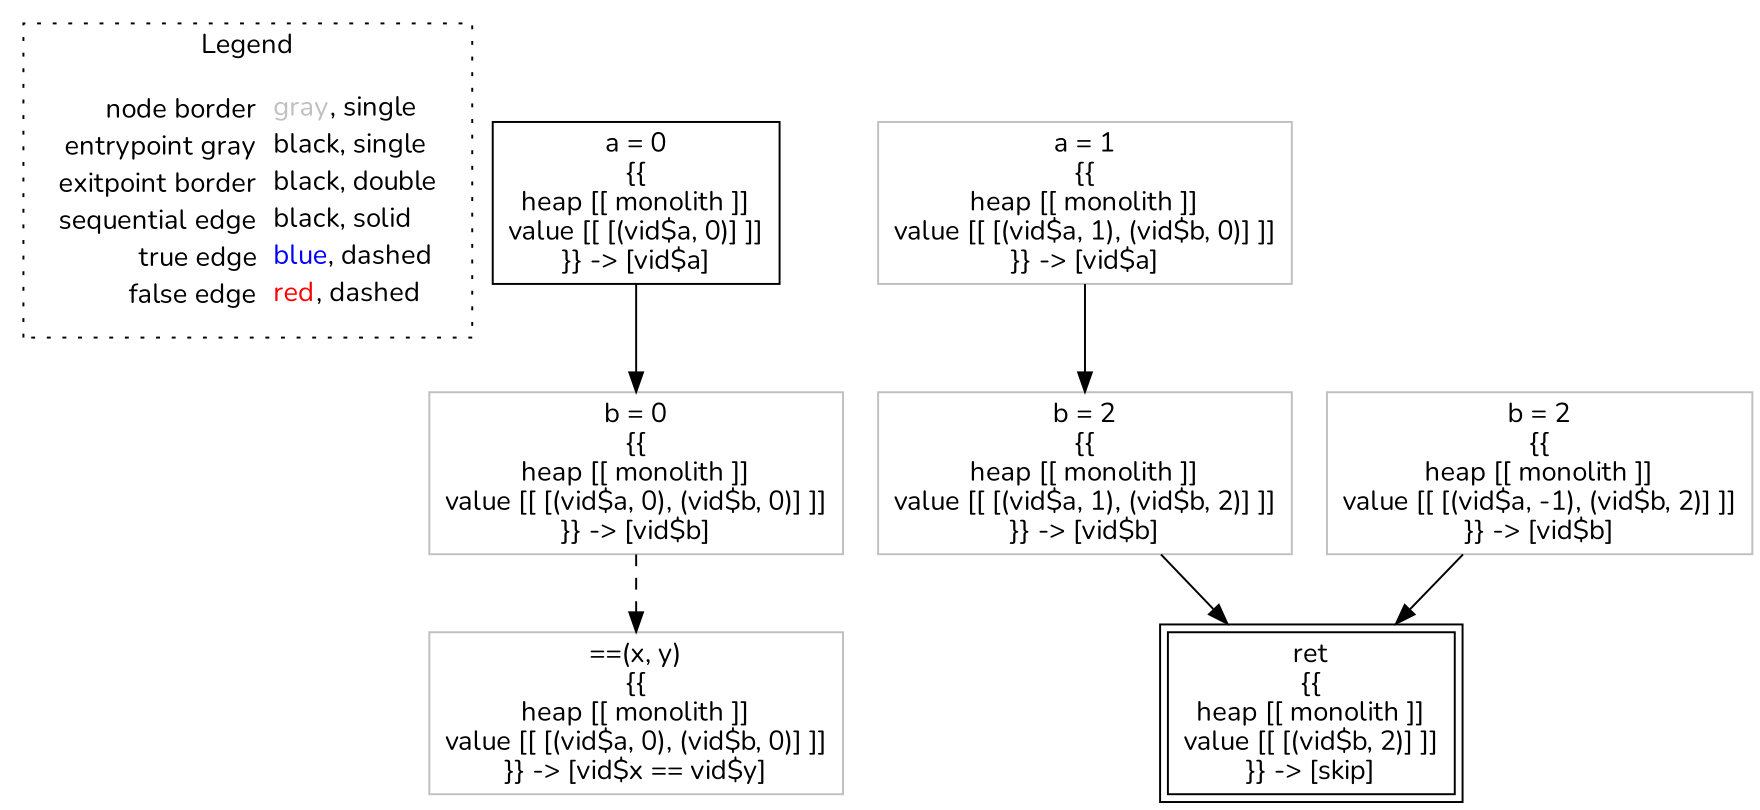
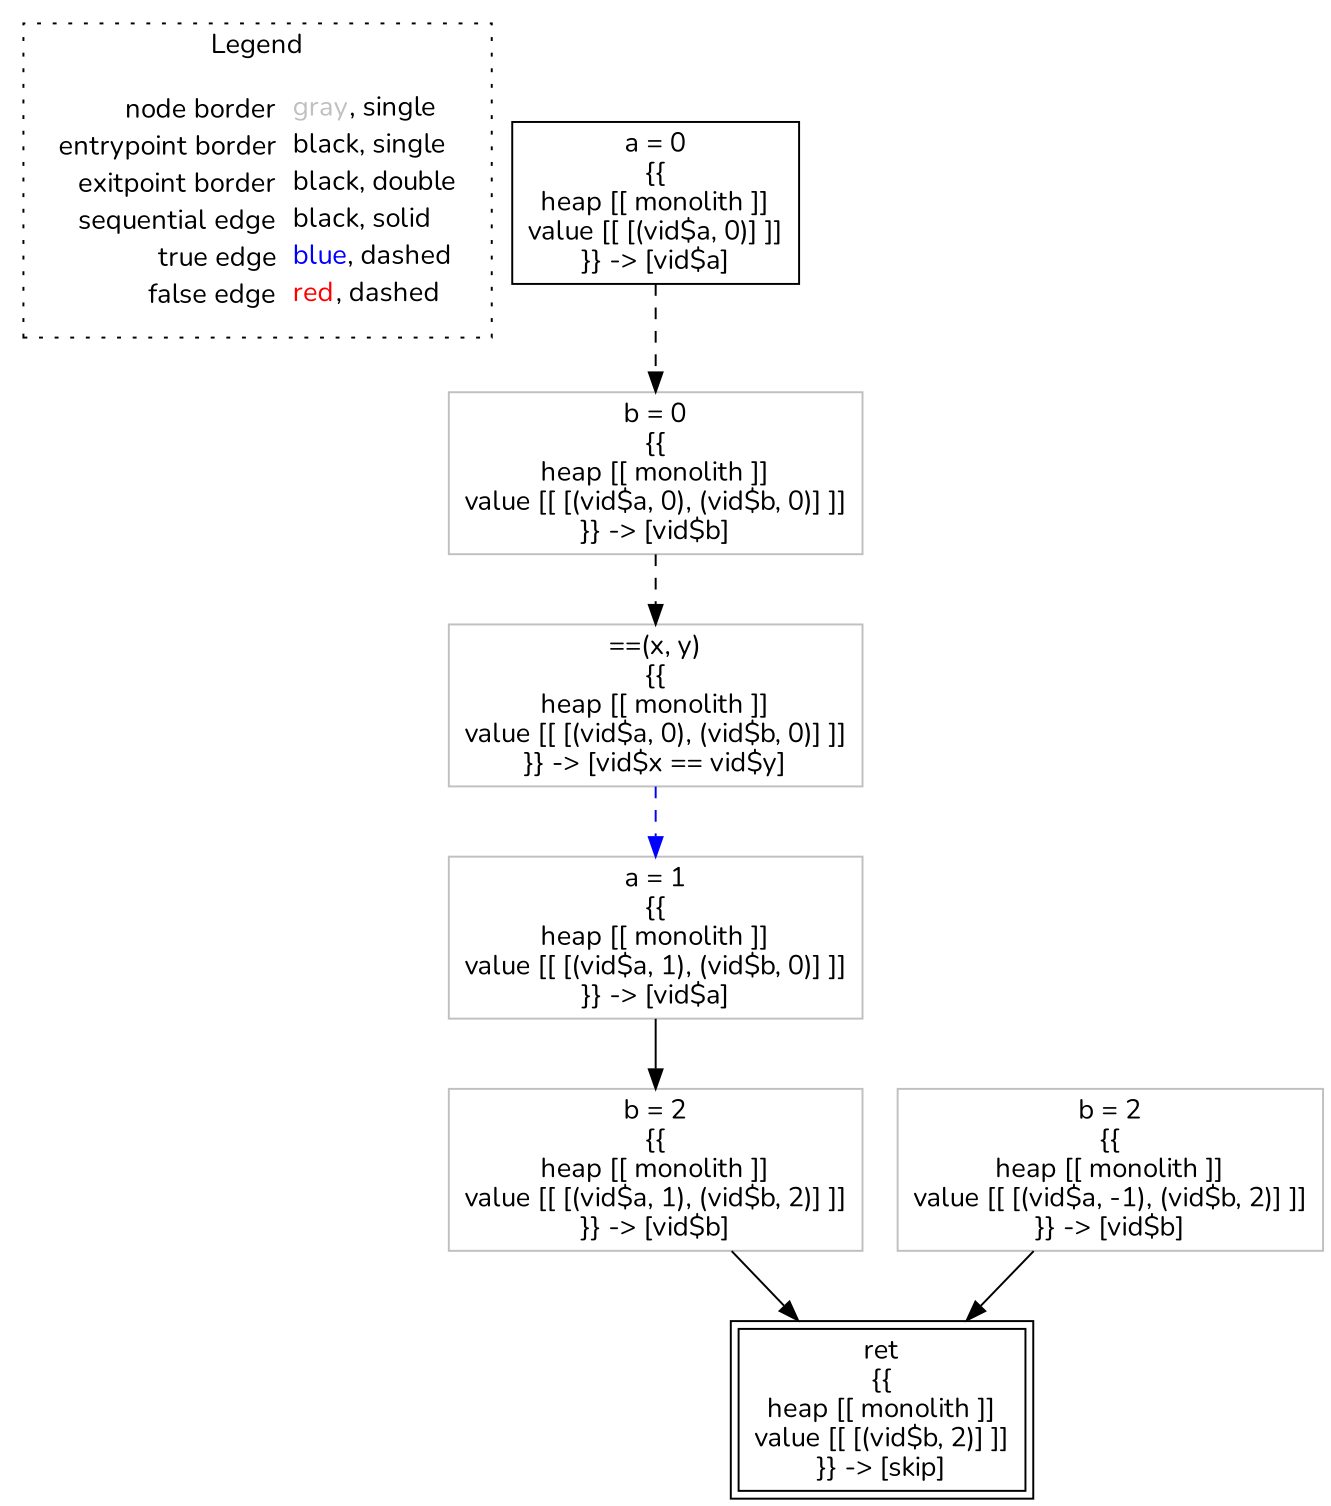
(165, 146) -> (172, 146)
(636, 328) -> (656, 328)
none -> (656, 812)
